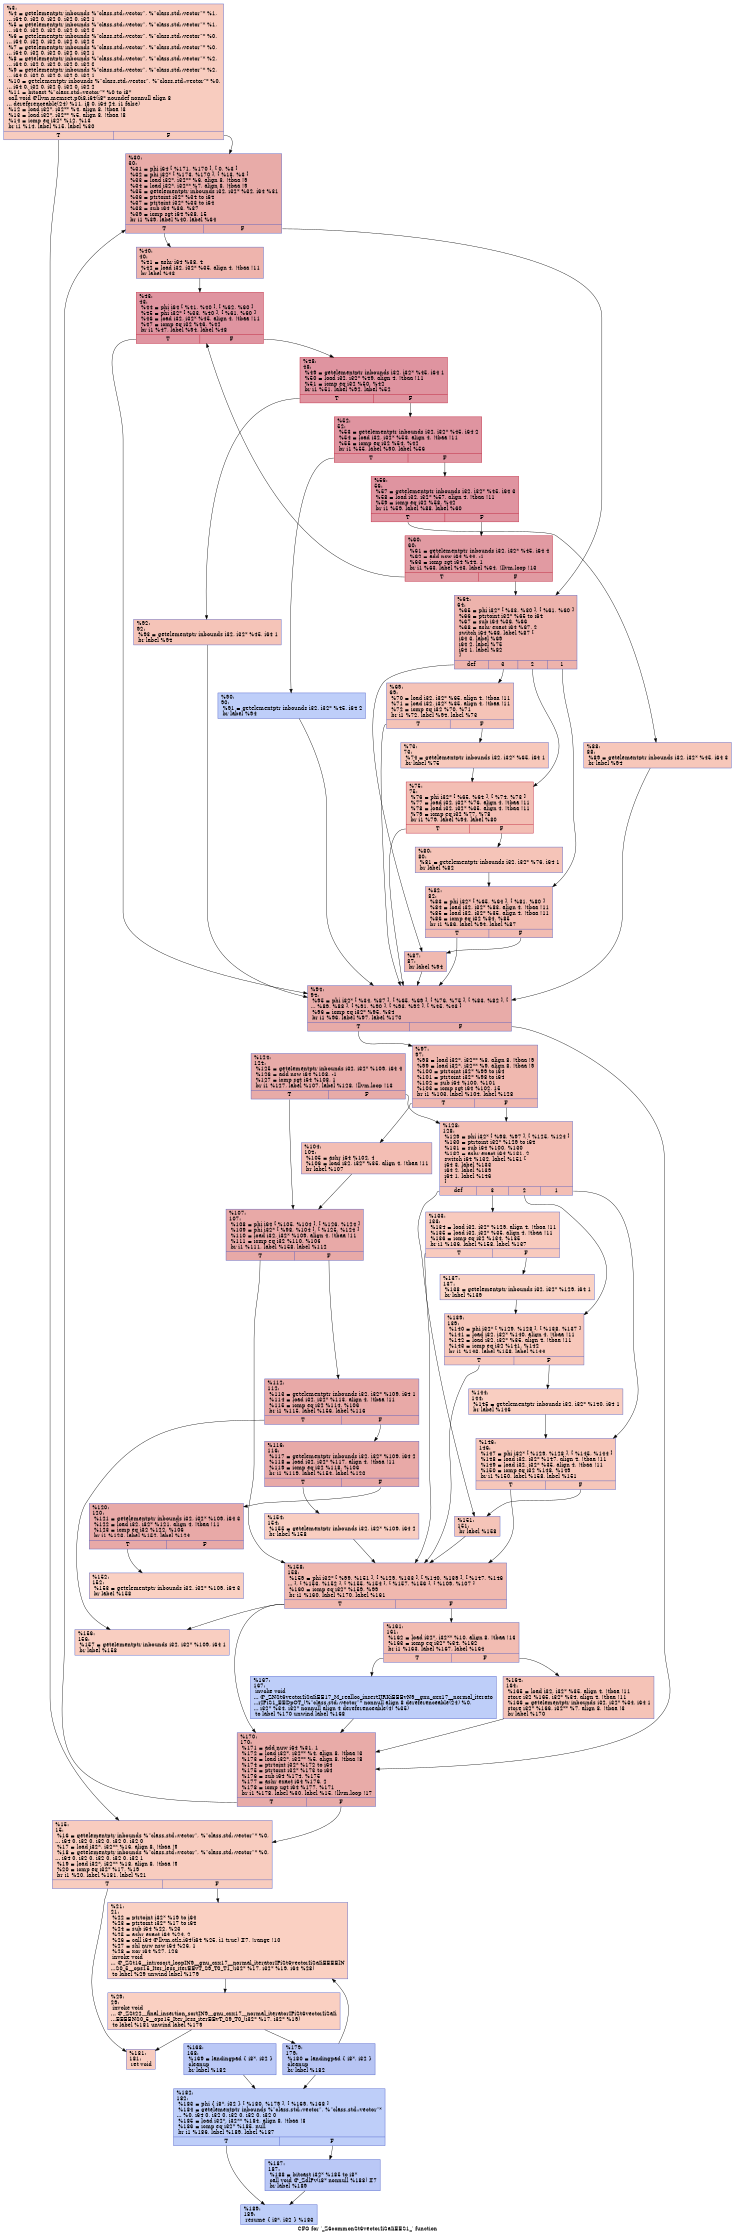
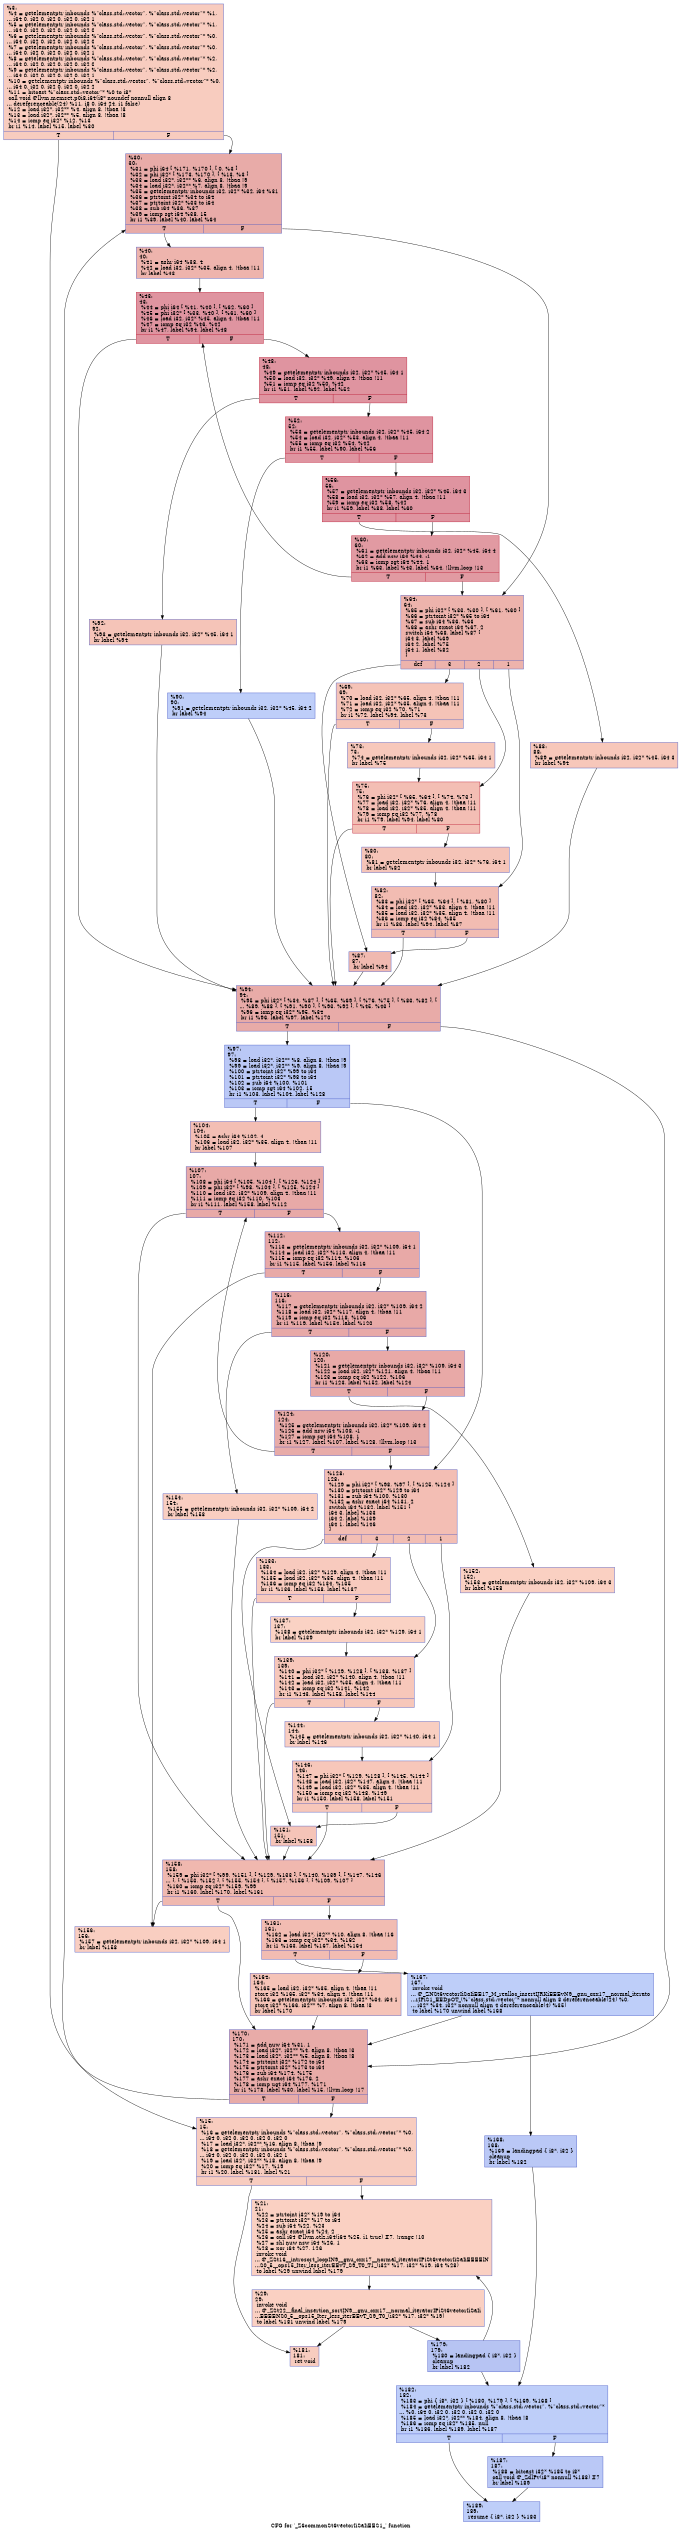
(475, 1076) -> (287, 1076)
none -> (426, 1402)
none -> (501, 1763)
none -> (531, 2074)
